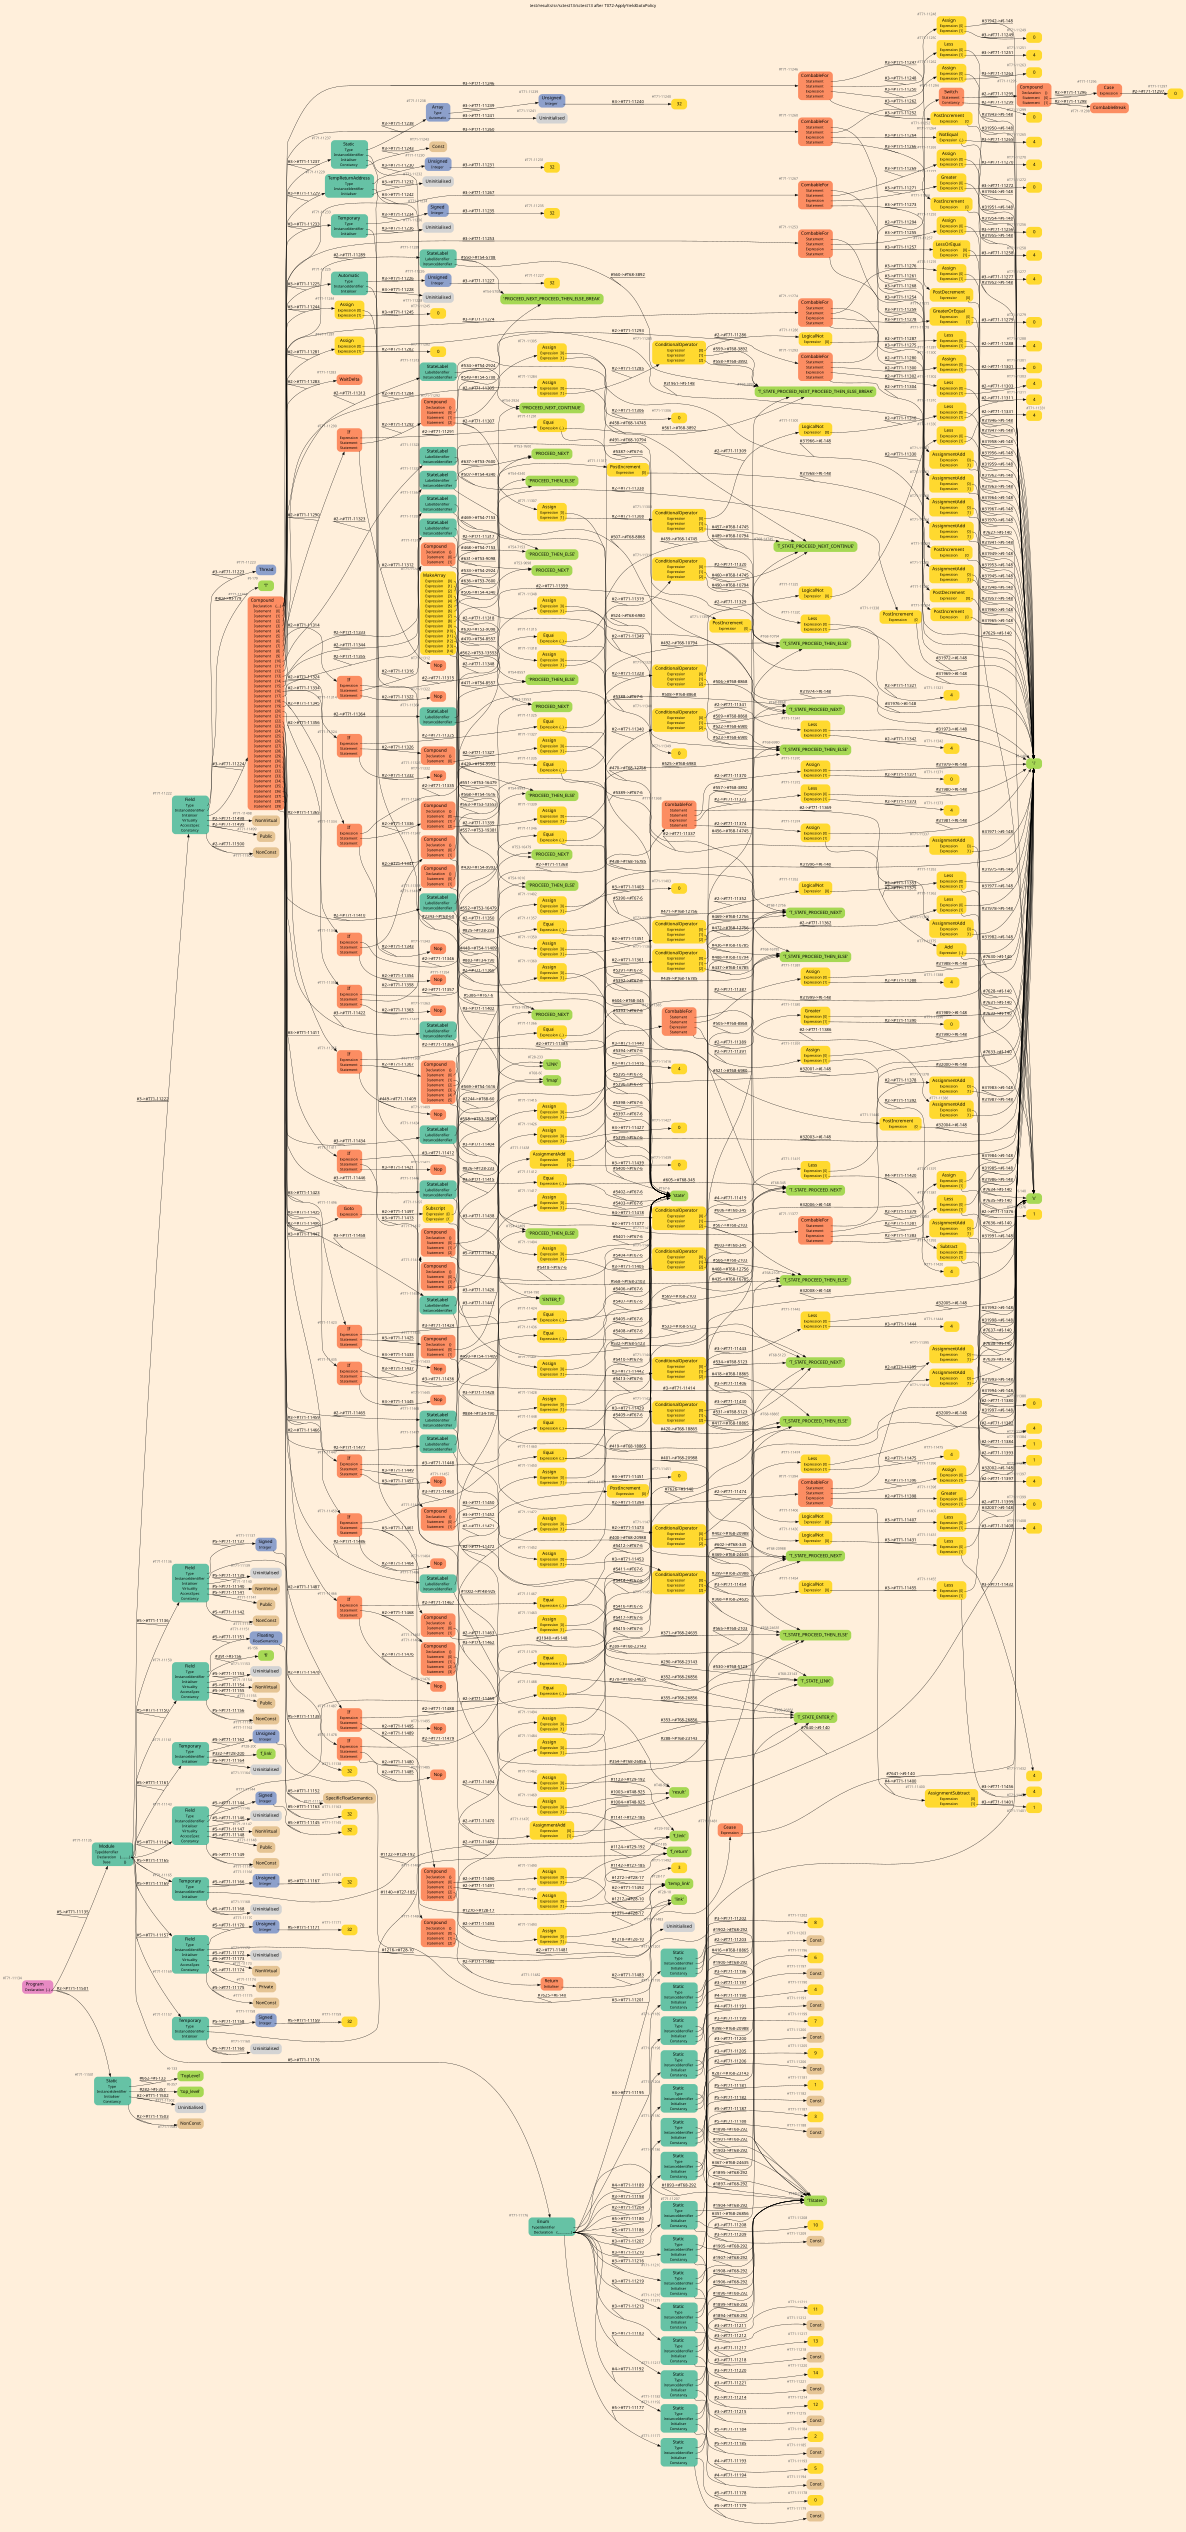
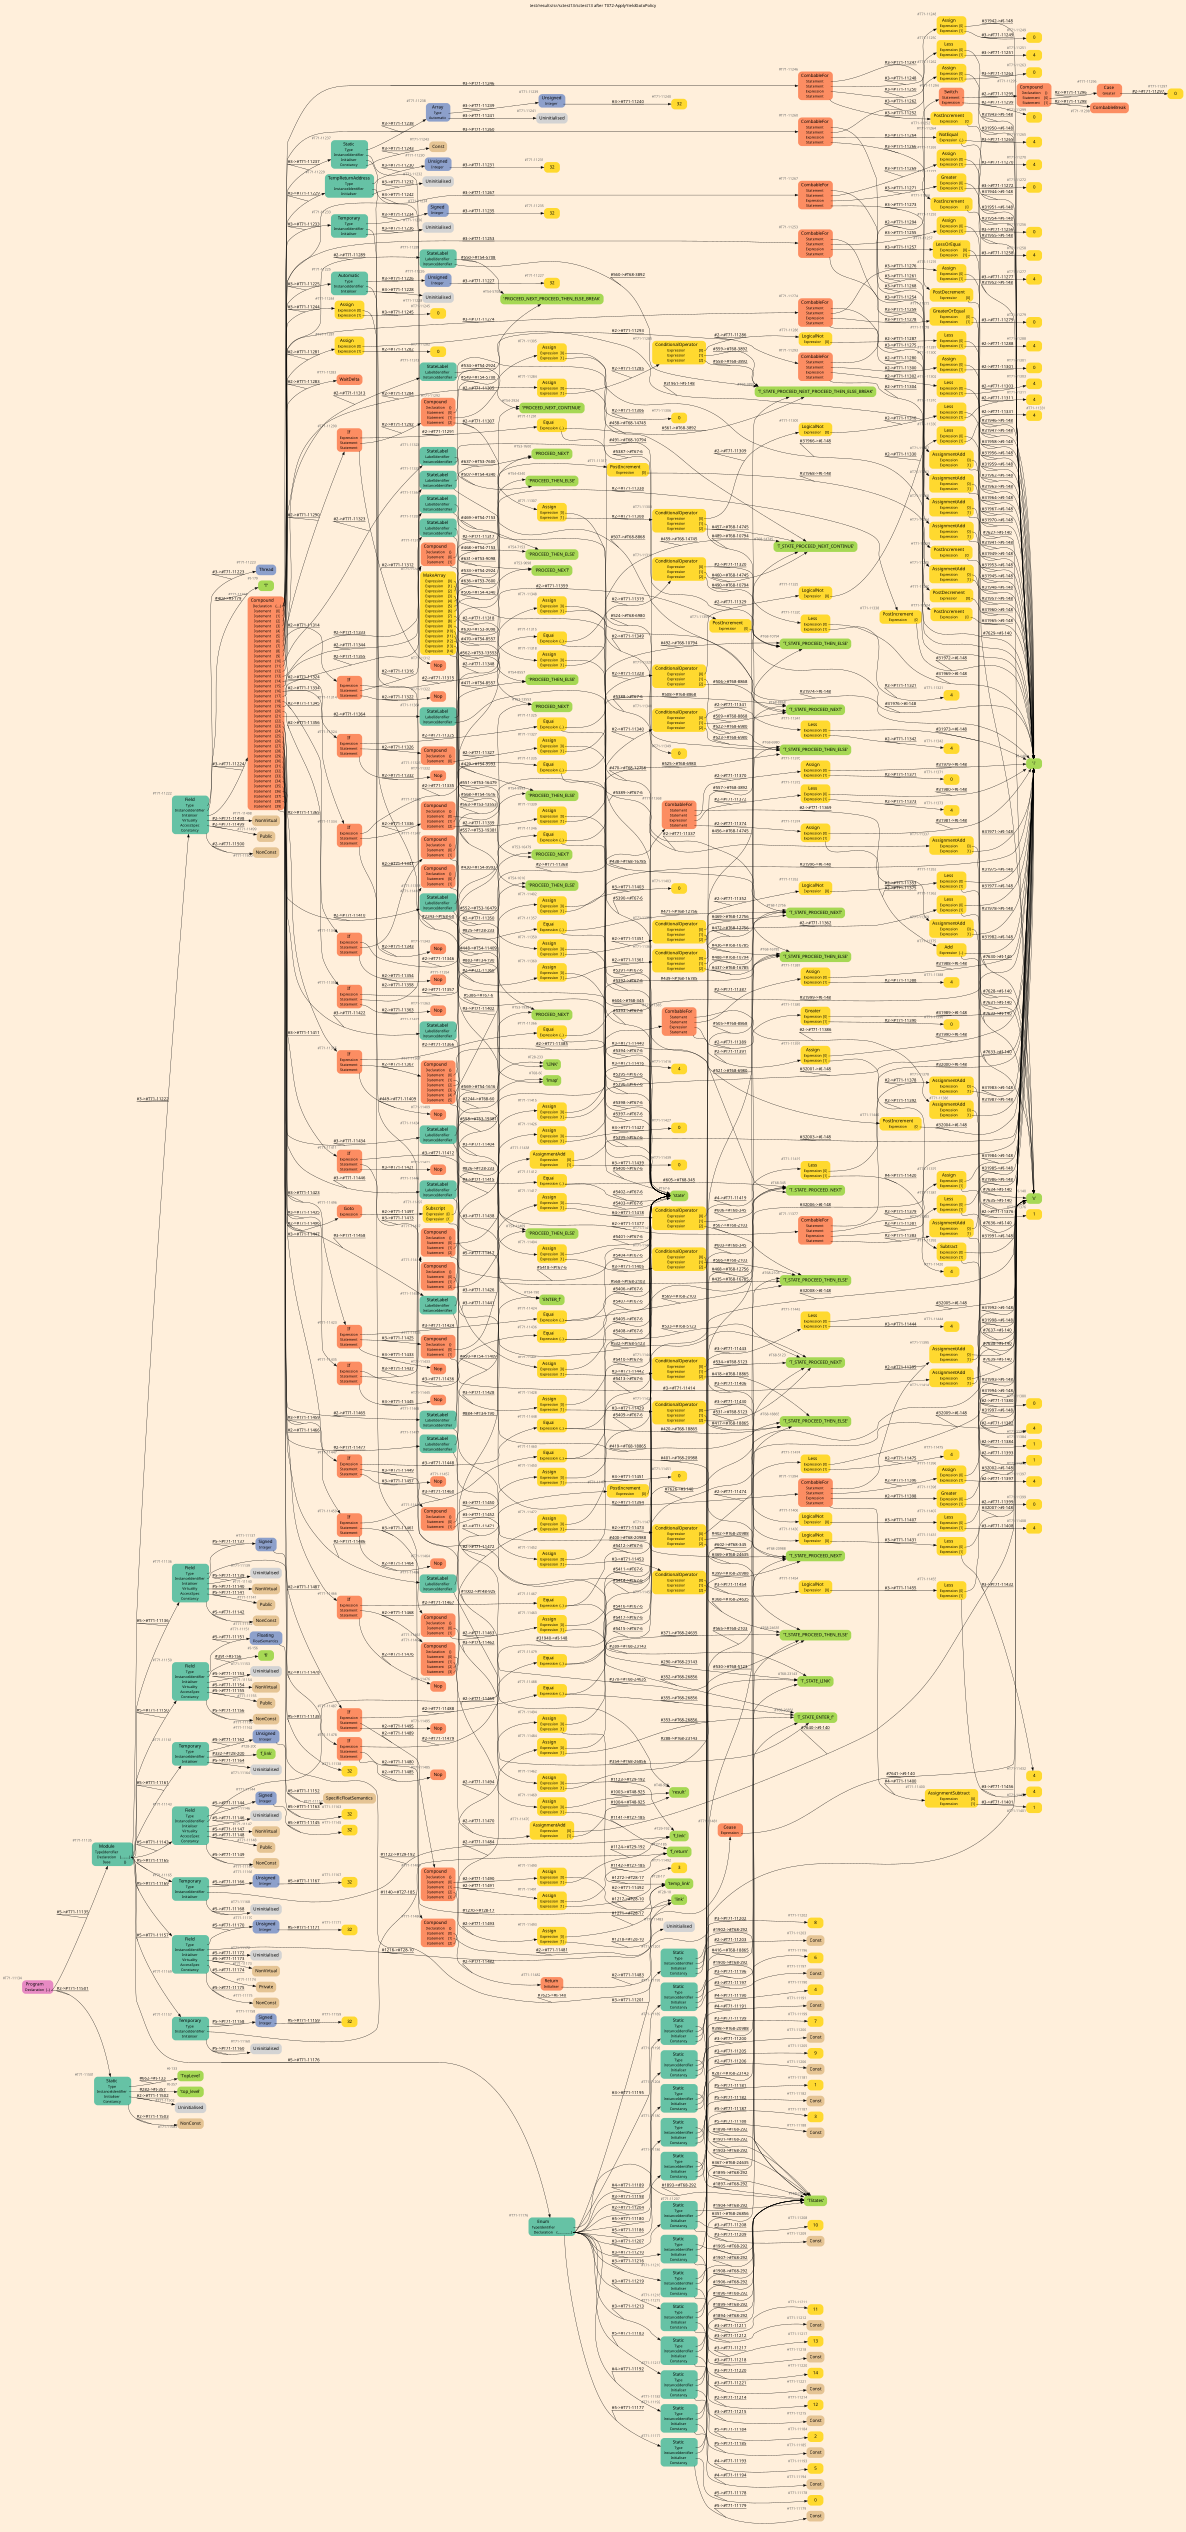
(1109, 93) -> (1109, 93)
(951, 103) -> (951, 103)
